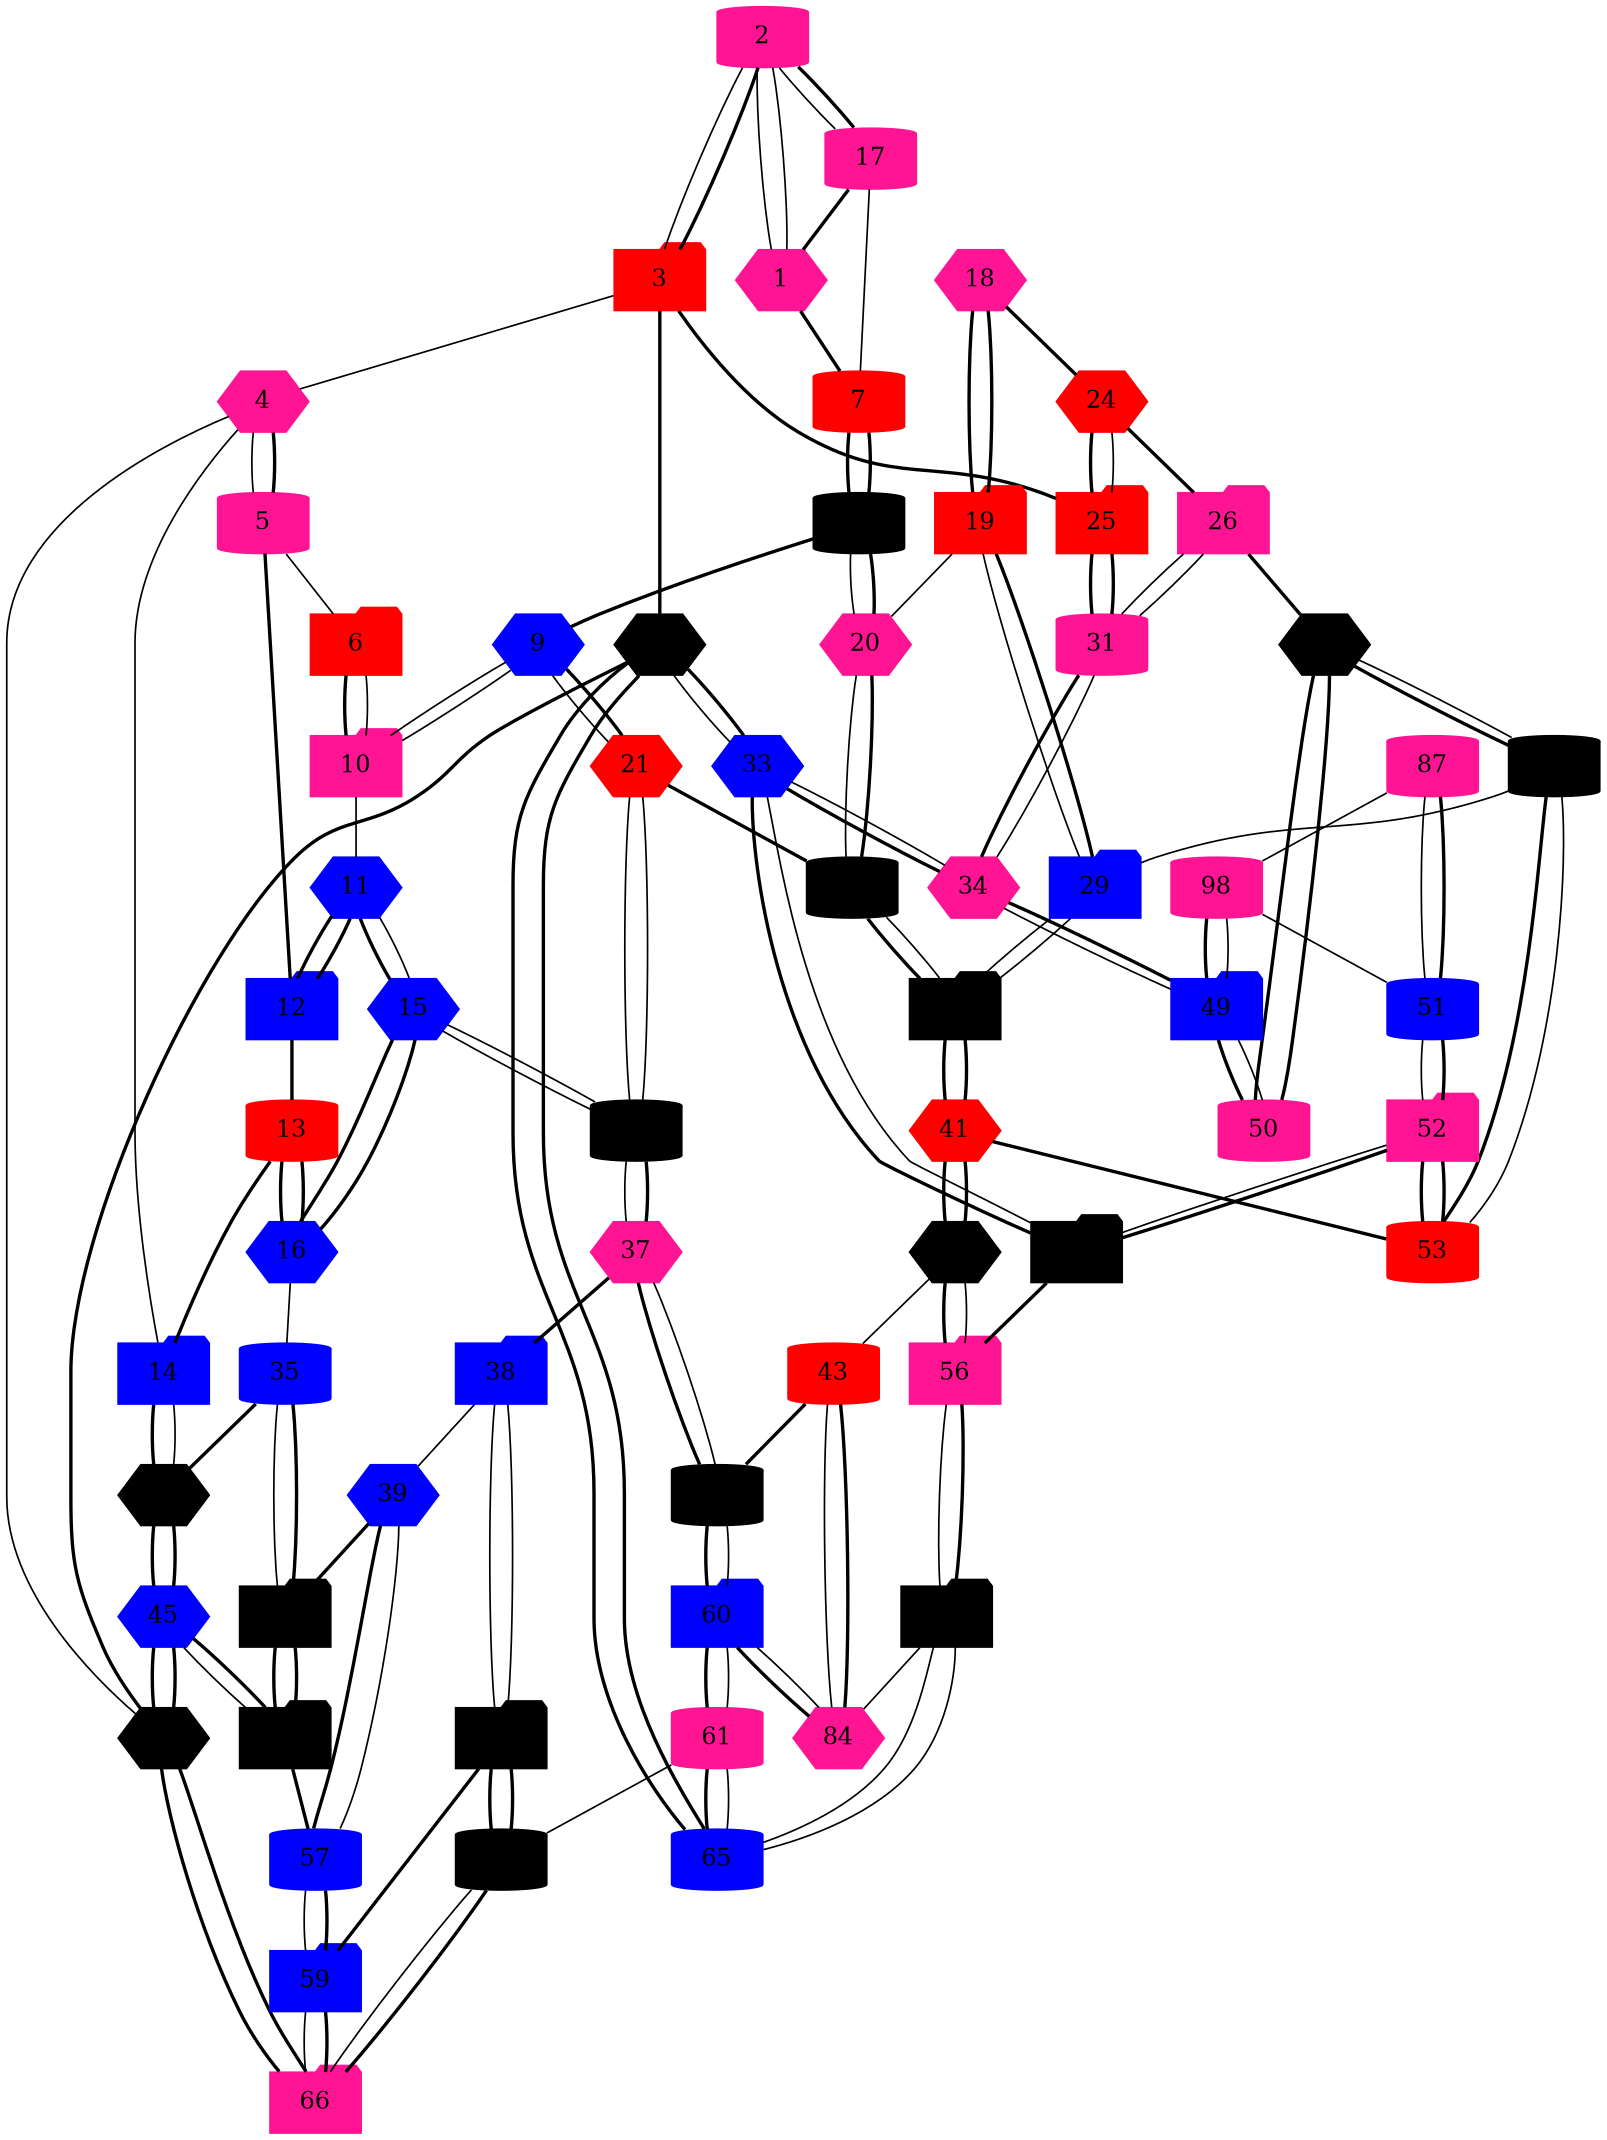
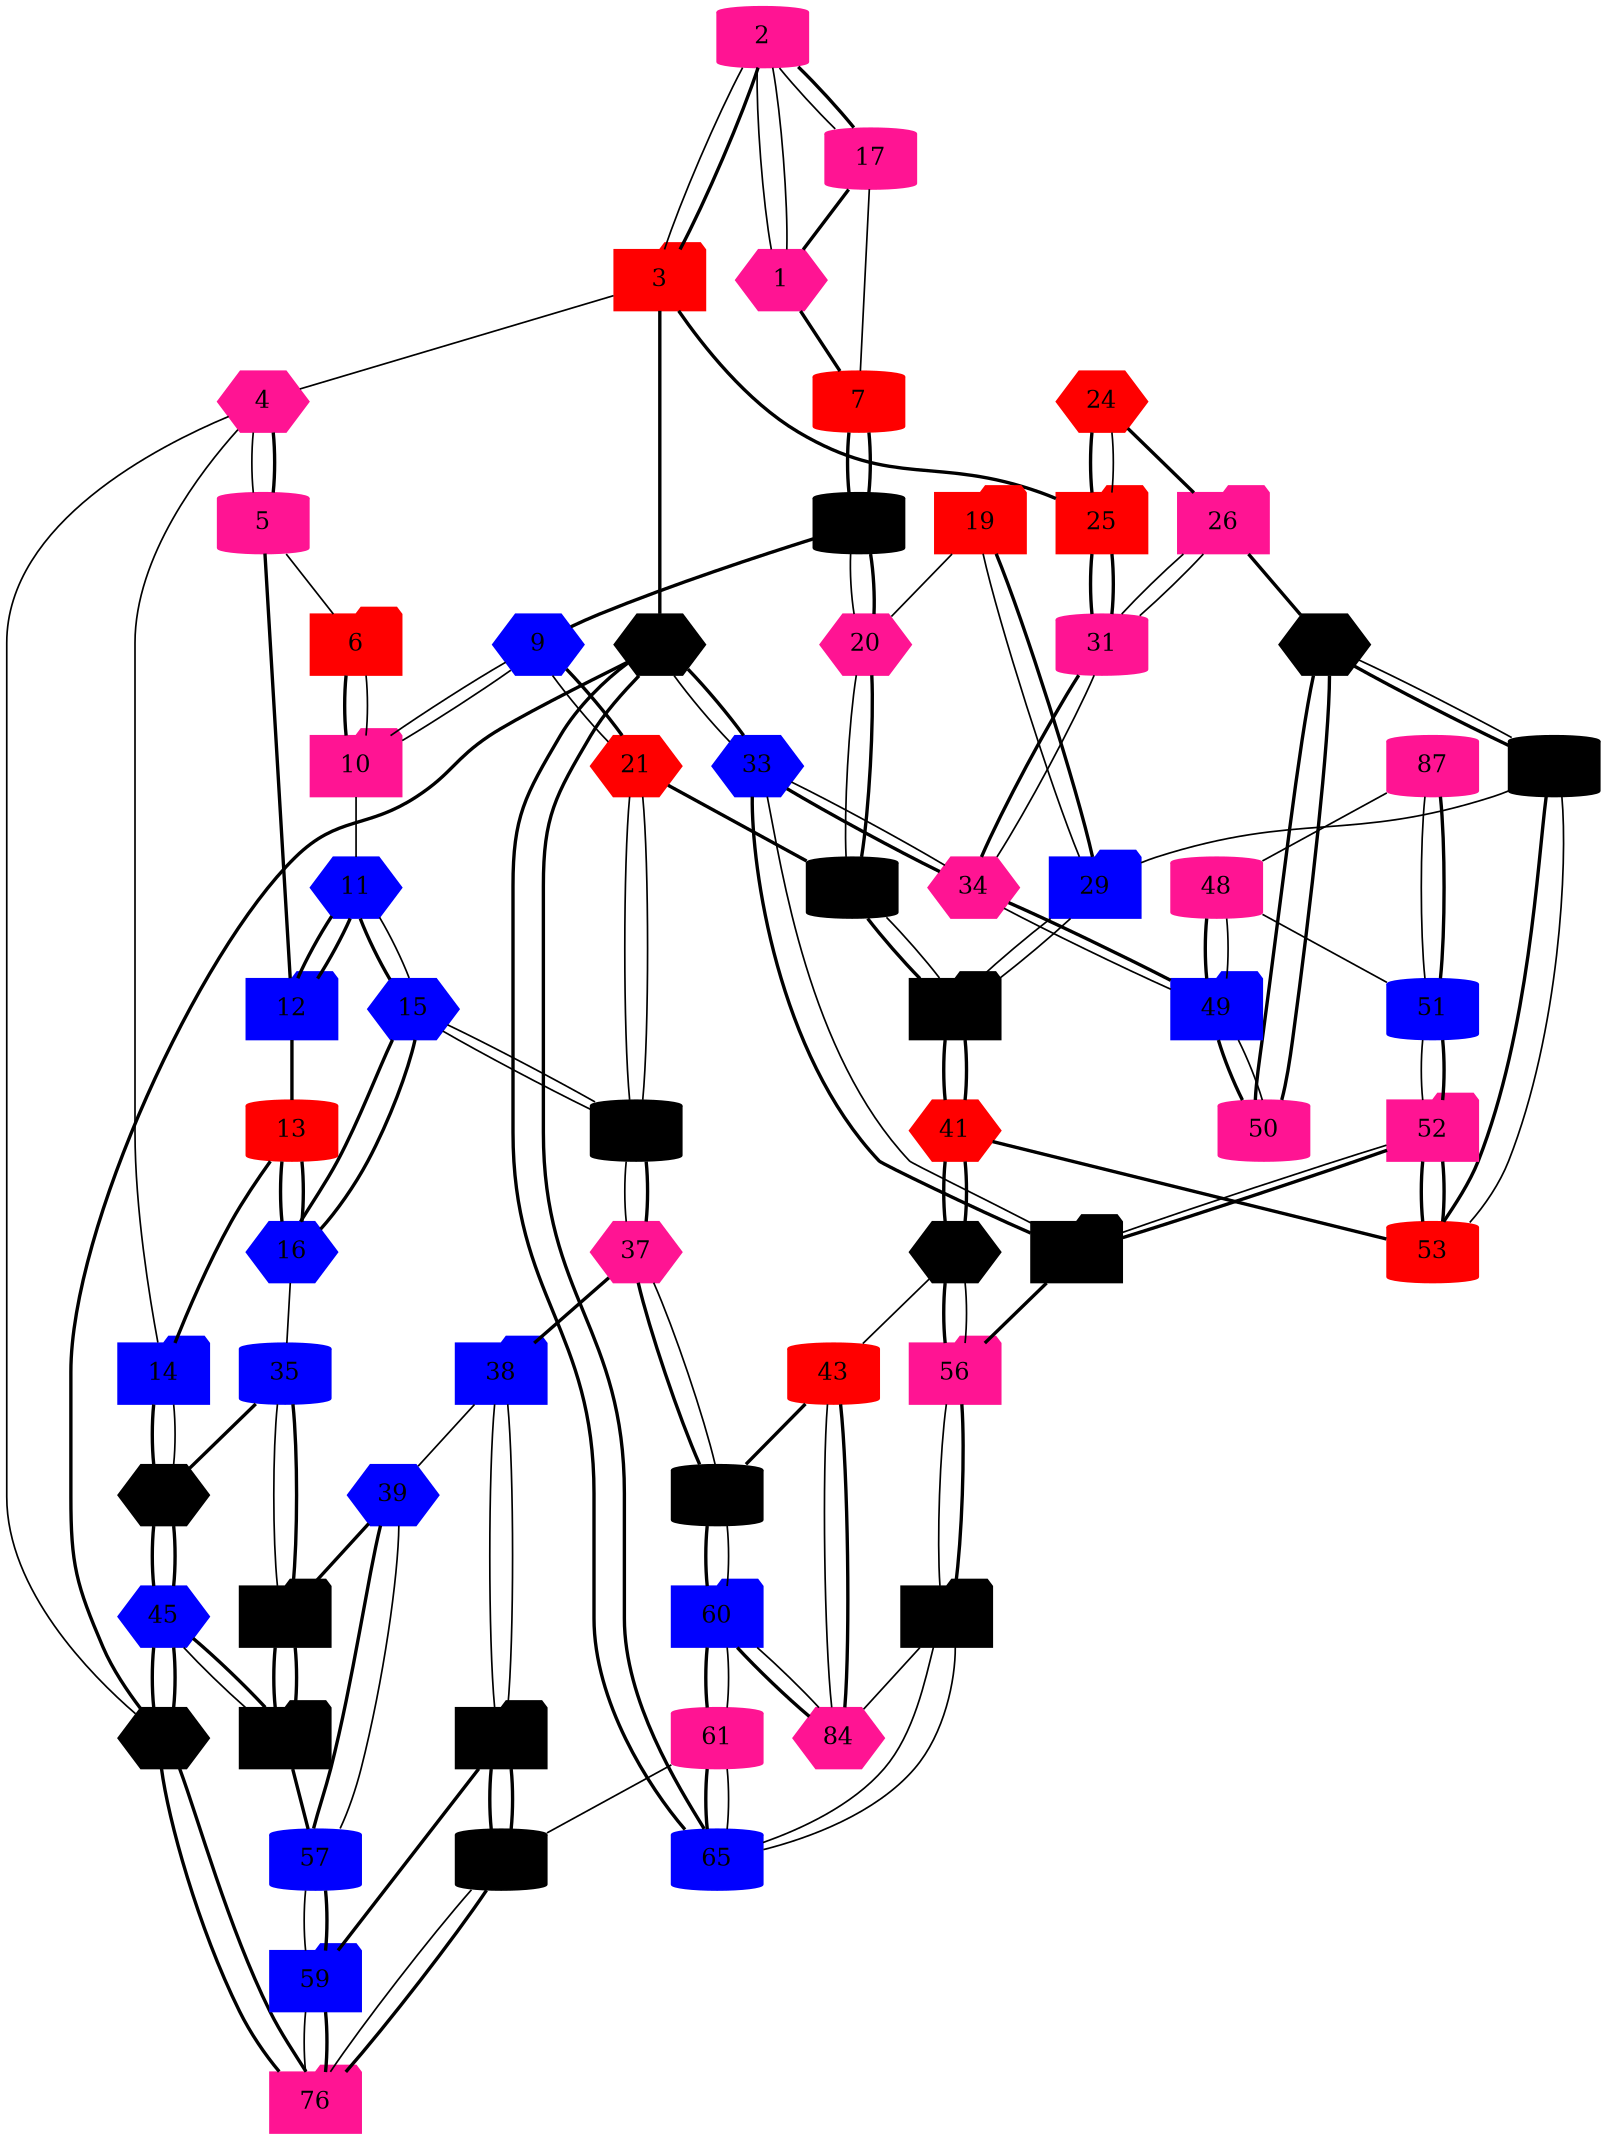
(980, 280) -> none
(1217, 888) -> (1217, 888)
(316, 2103) -> (316, 2103)
